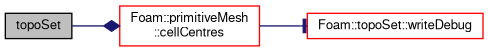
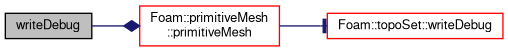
(39, 26) -> (49, 26)
(190, 26) -> (210, 26)
